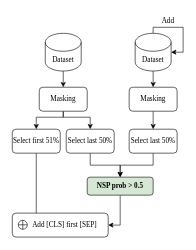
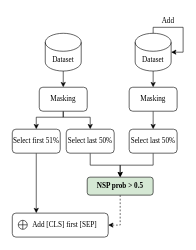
(36, 209) -> (36, 207)
(120, 214) -> (120, 214)
